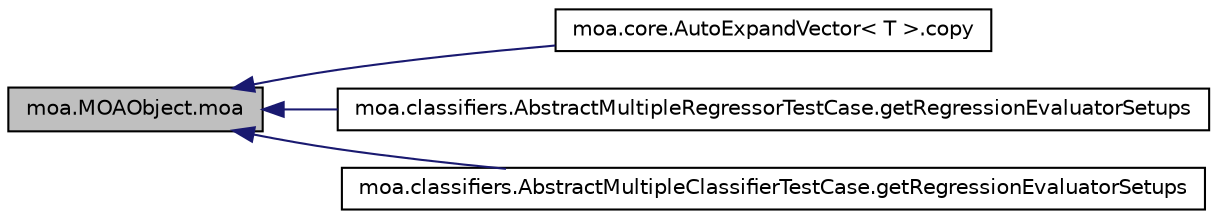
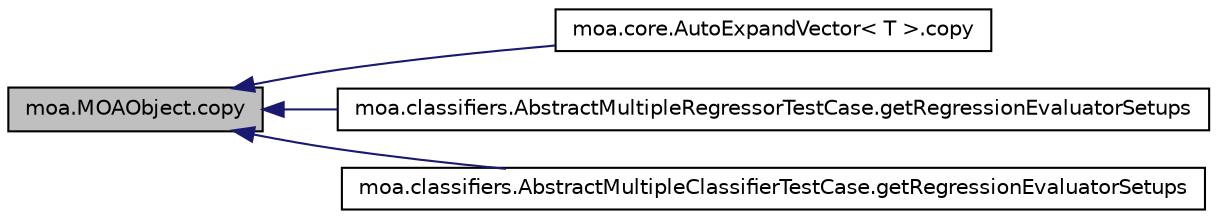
(136, 109) -> (136, 109)
